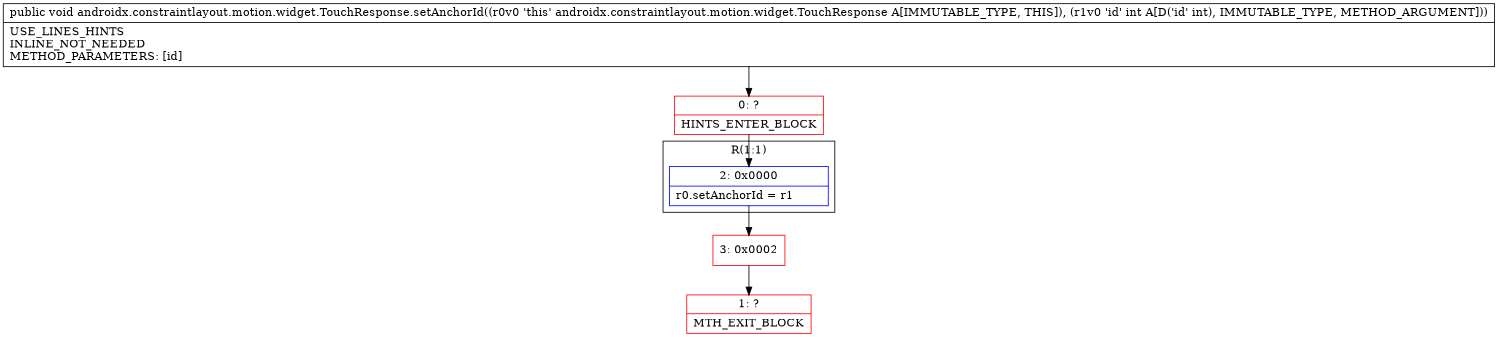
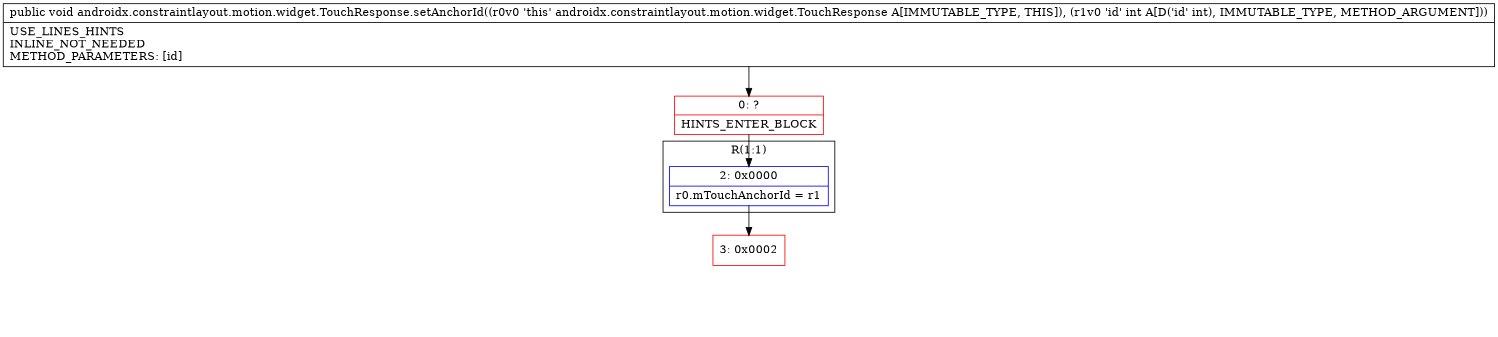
(735, 196) -> (749, 196)
(749, 314) -> none
